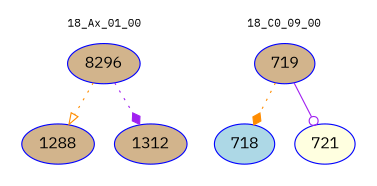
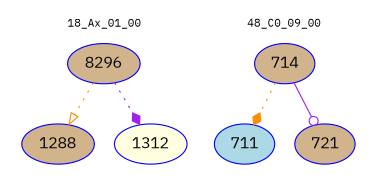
(285, 24) -> (285, 24)
(285, 64) -> (285, 64)
(151, 144) -> (151, 144)
(245, 144) -> (245, 144)
(325, 144) -> (325, 144)
